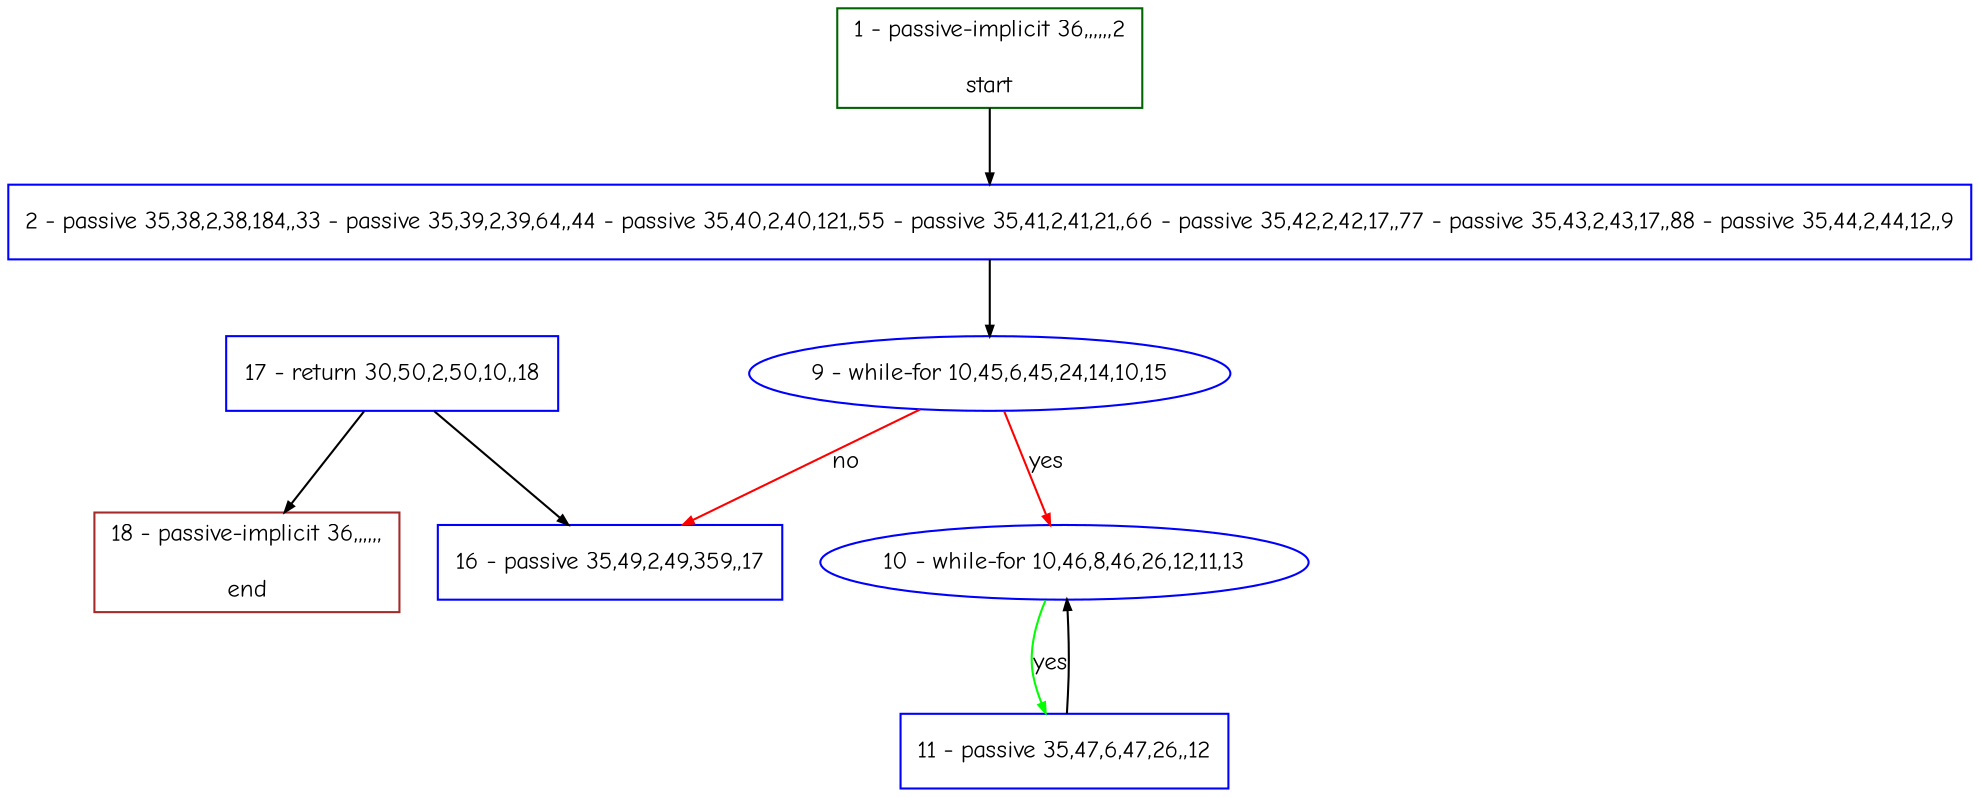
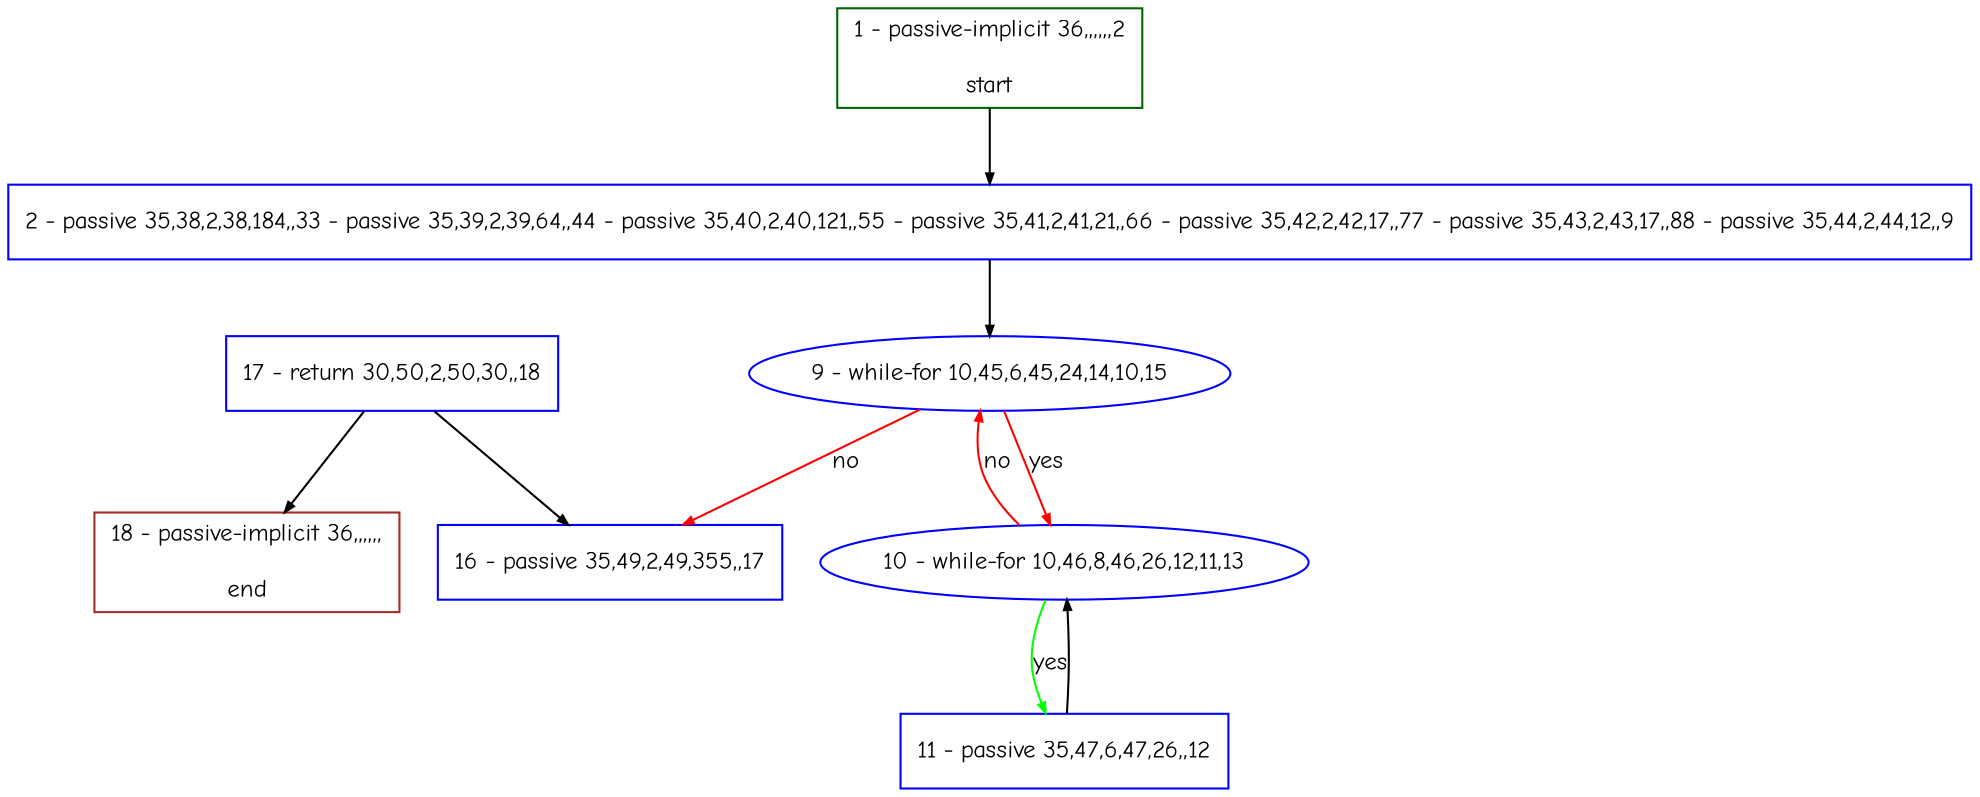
(392, 374) -> (392, 374)
none -> (985, 478)
(610, 562) -> (610, 562)
